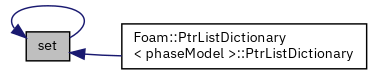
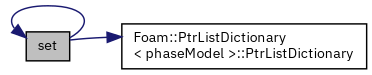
(103, 55) -> (89, 38)
